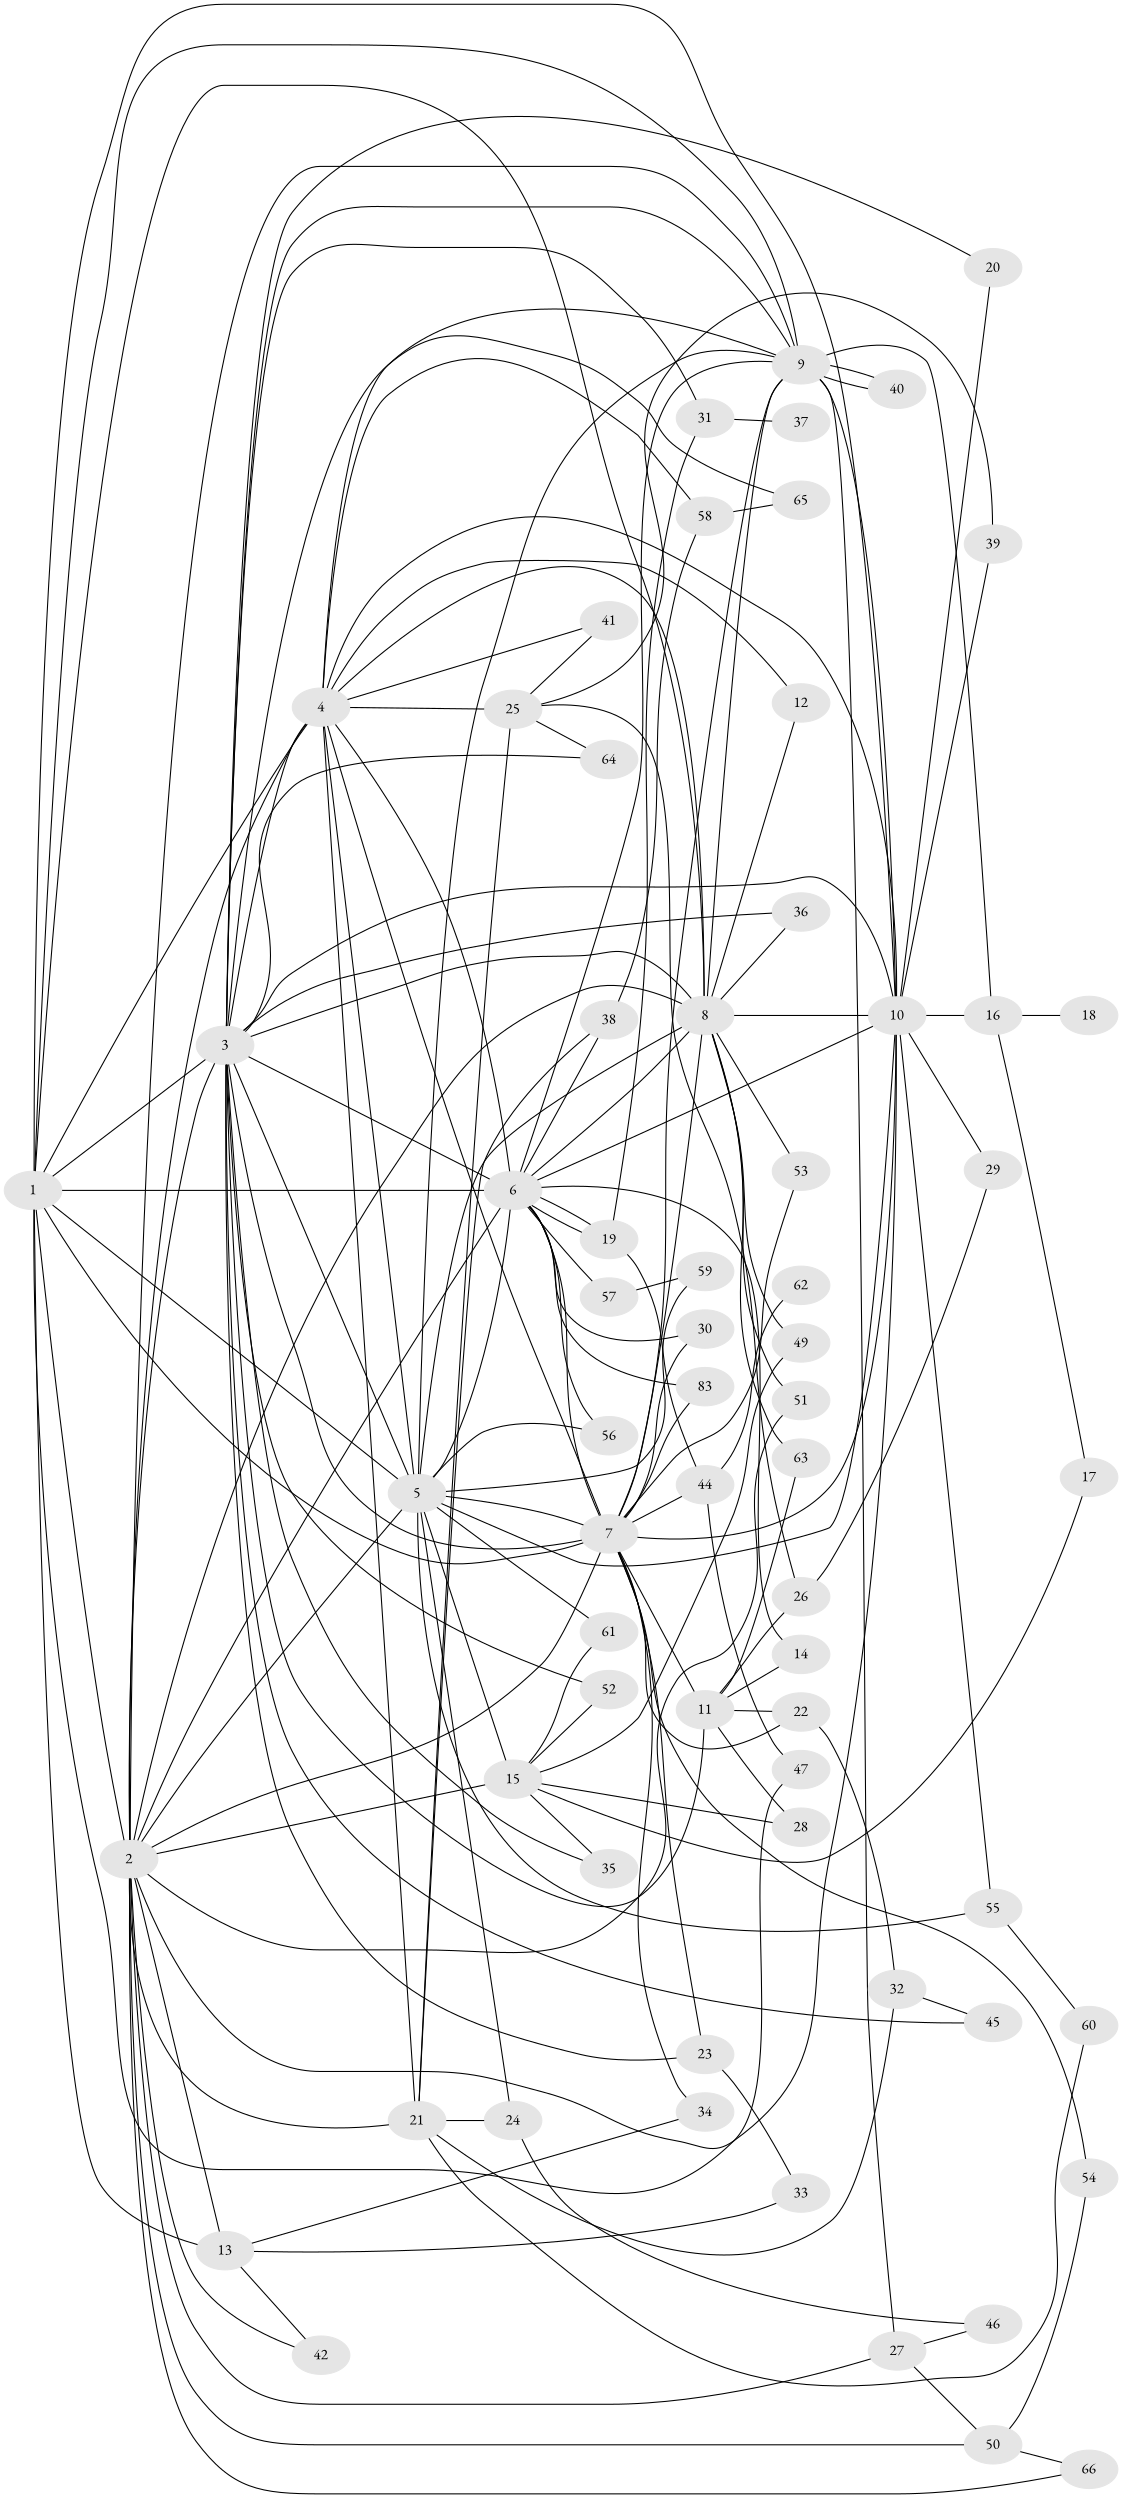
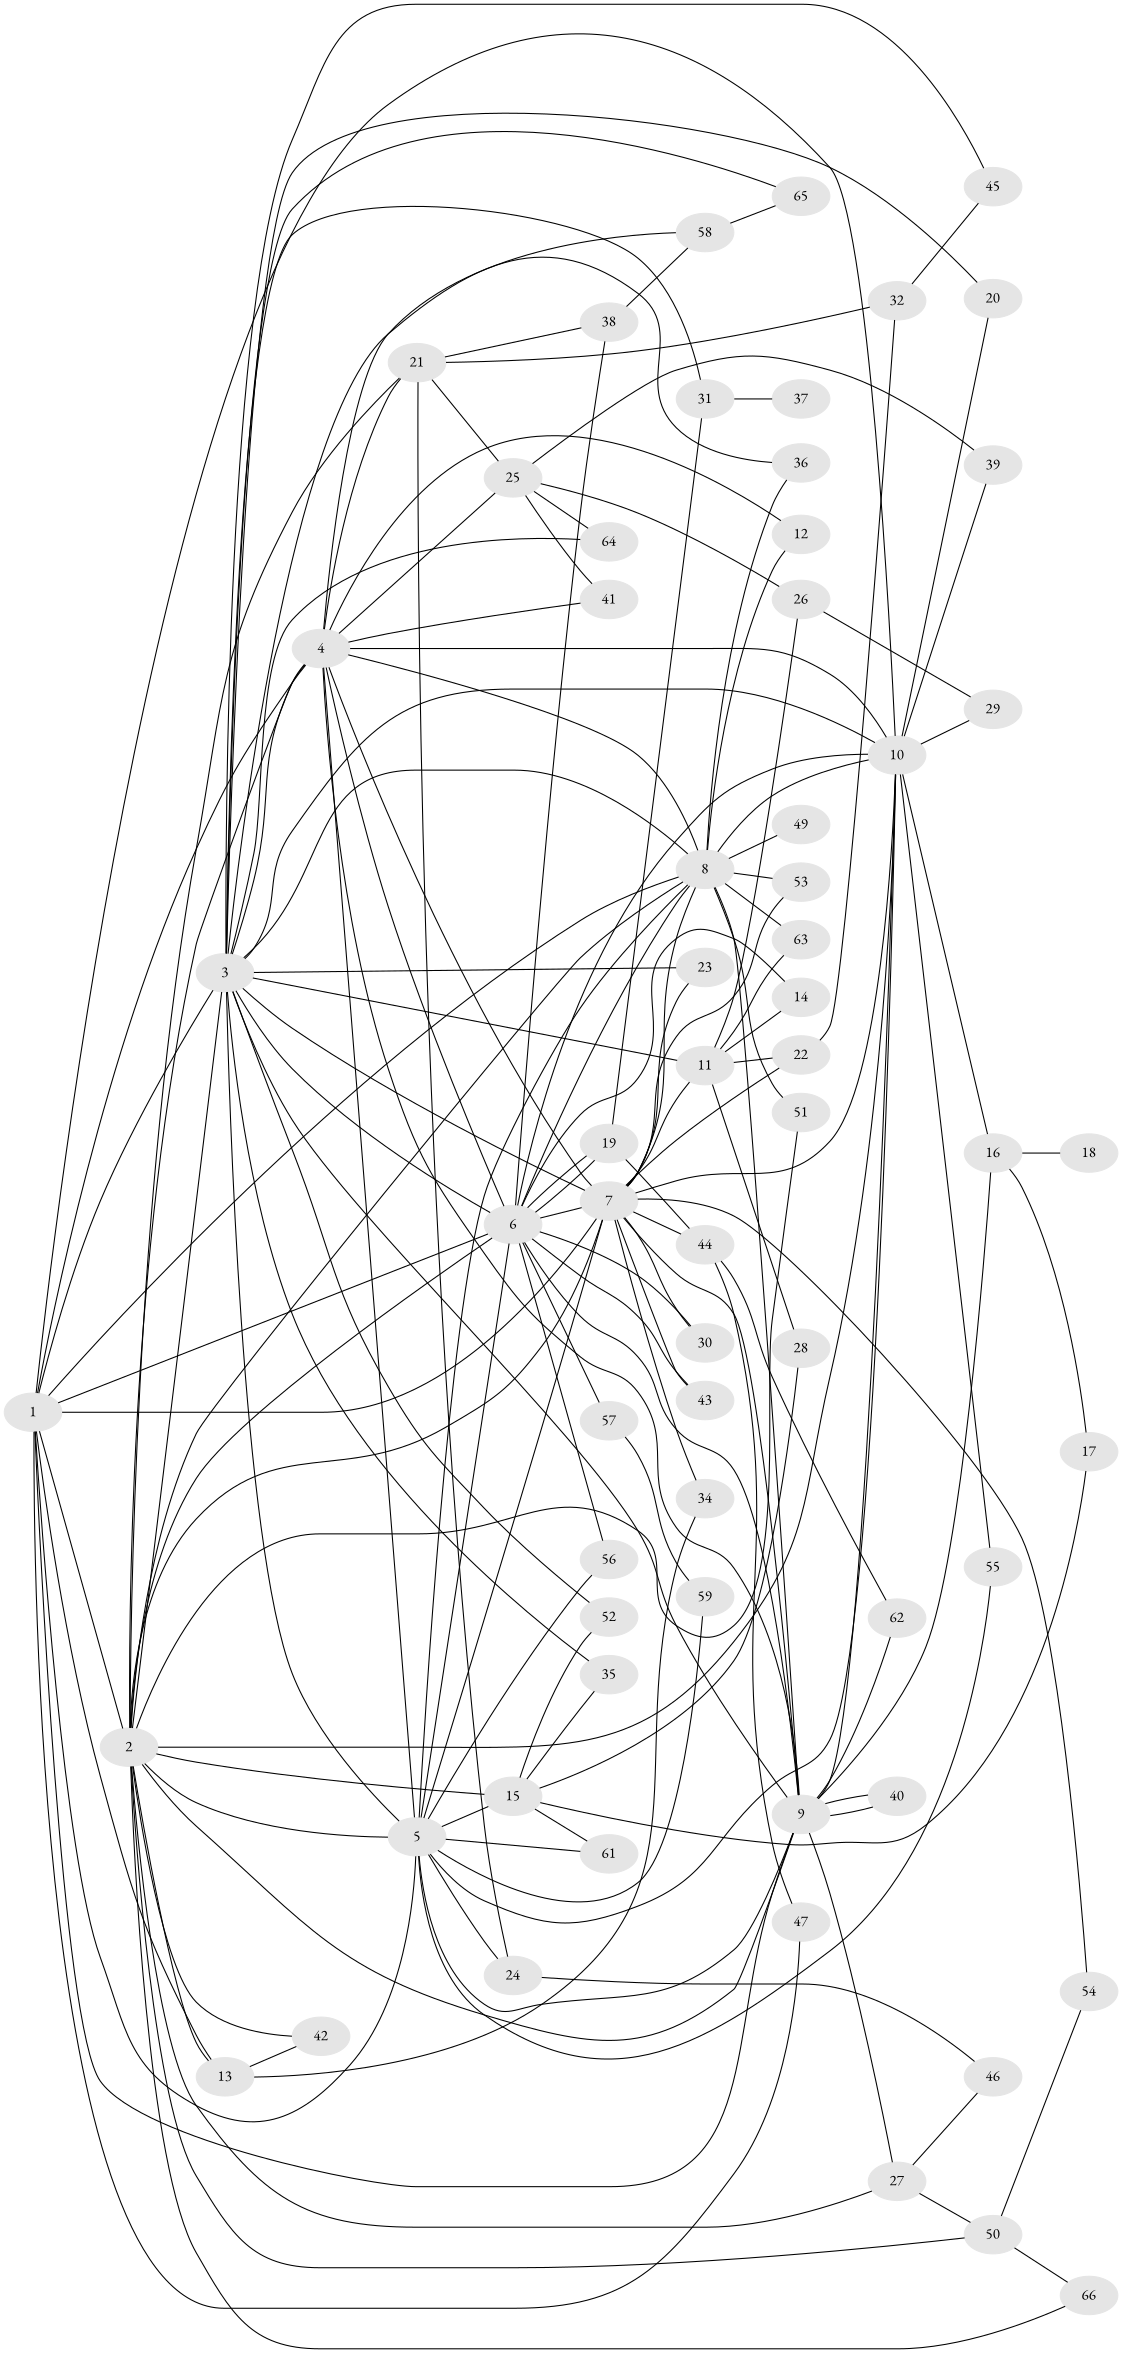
(705, 1387) -> (705, 1401)
(699, 1593) -> none
none -> (860, 1720)
(1089, 2026) -> none
(801, 2193) -> none
